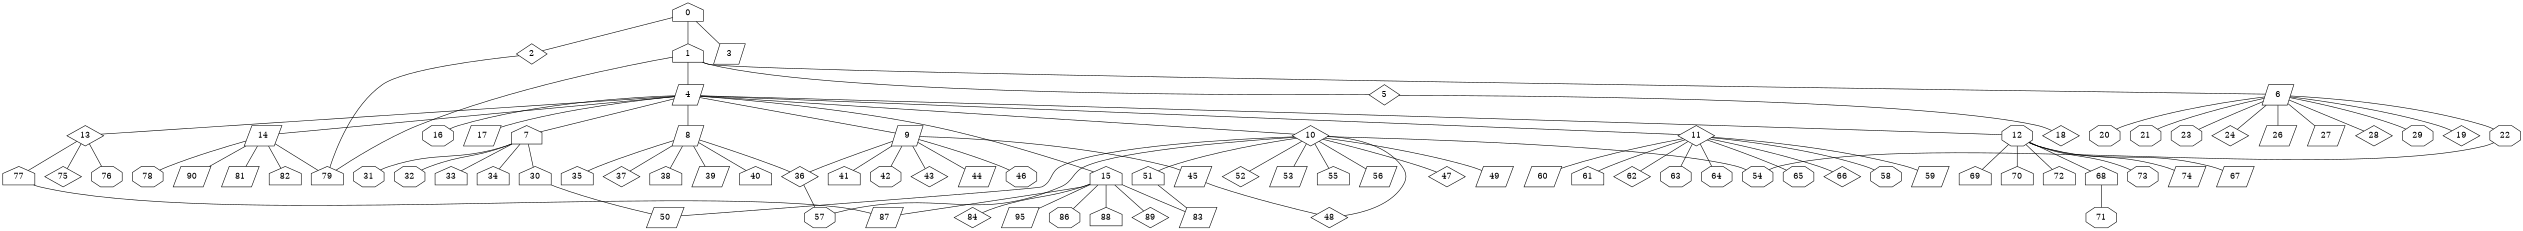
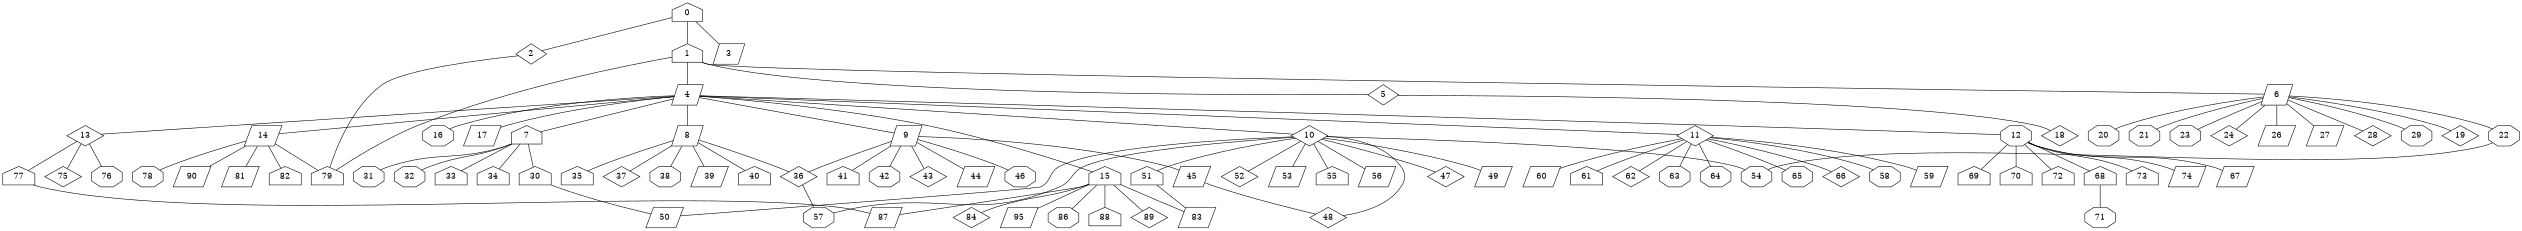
(666, 177) -> (665, 177)
(2143, 177) -> (2142, 177)
